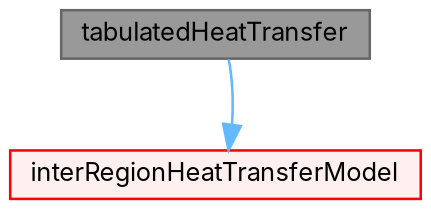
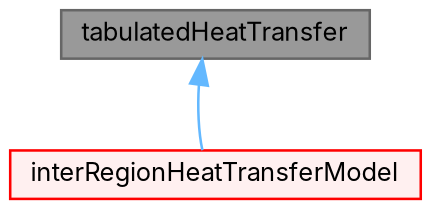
(232, 92) -> (199, 118)
